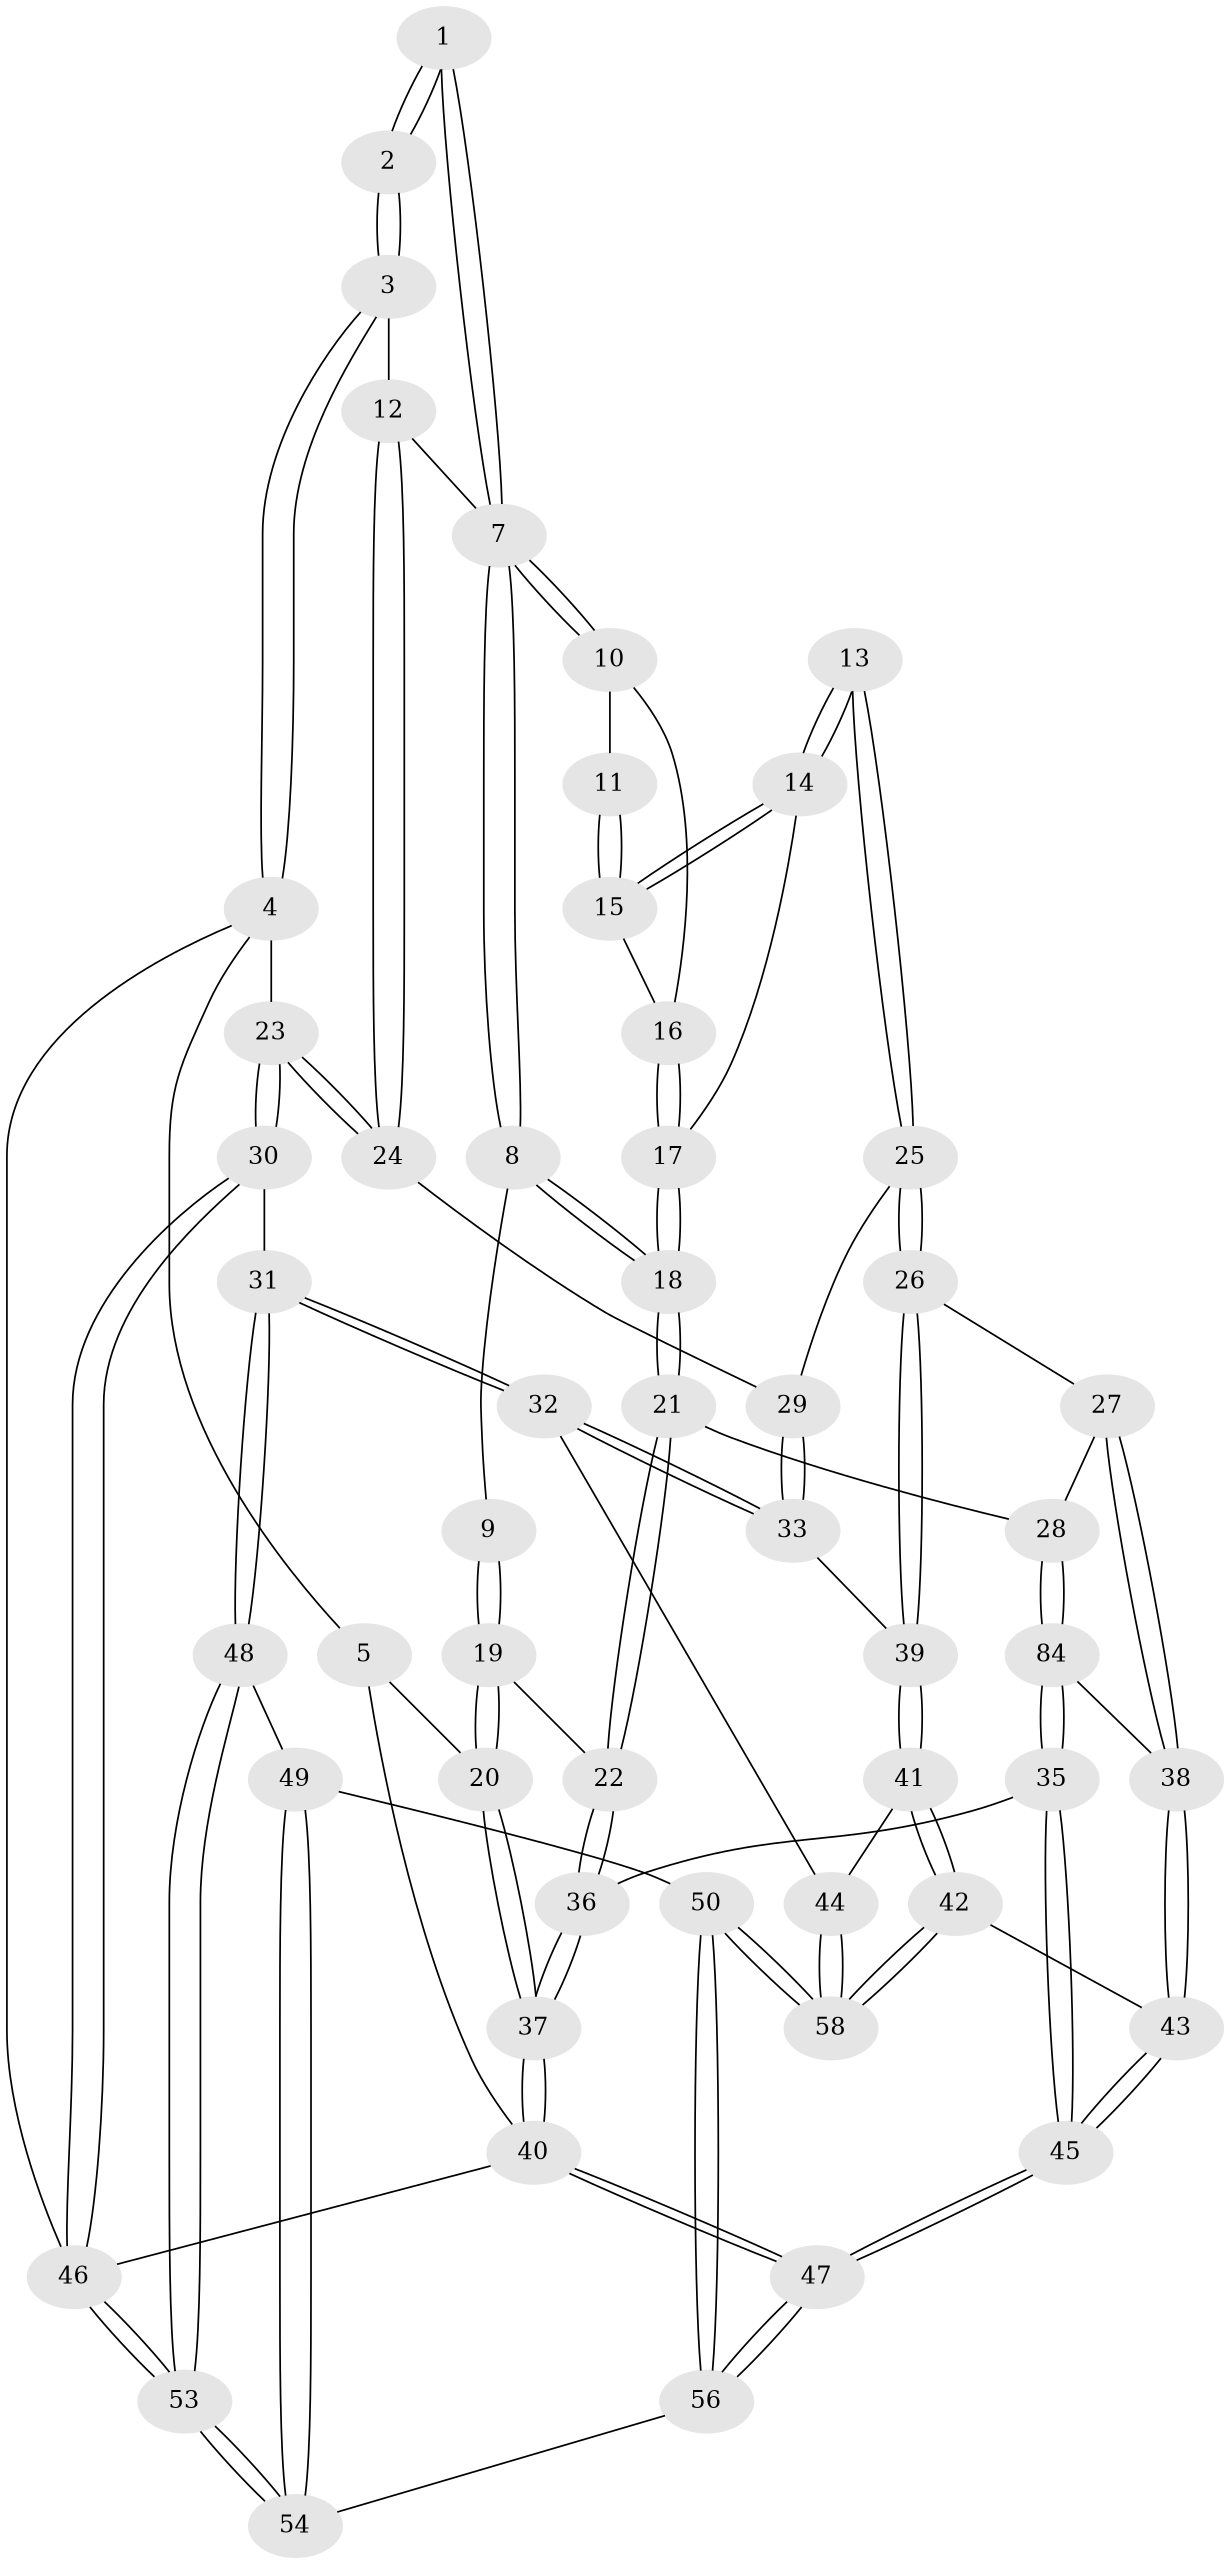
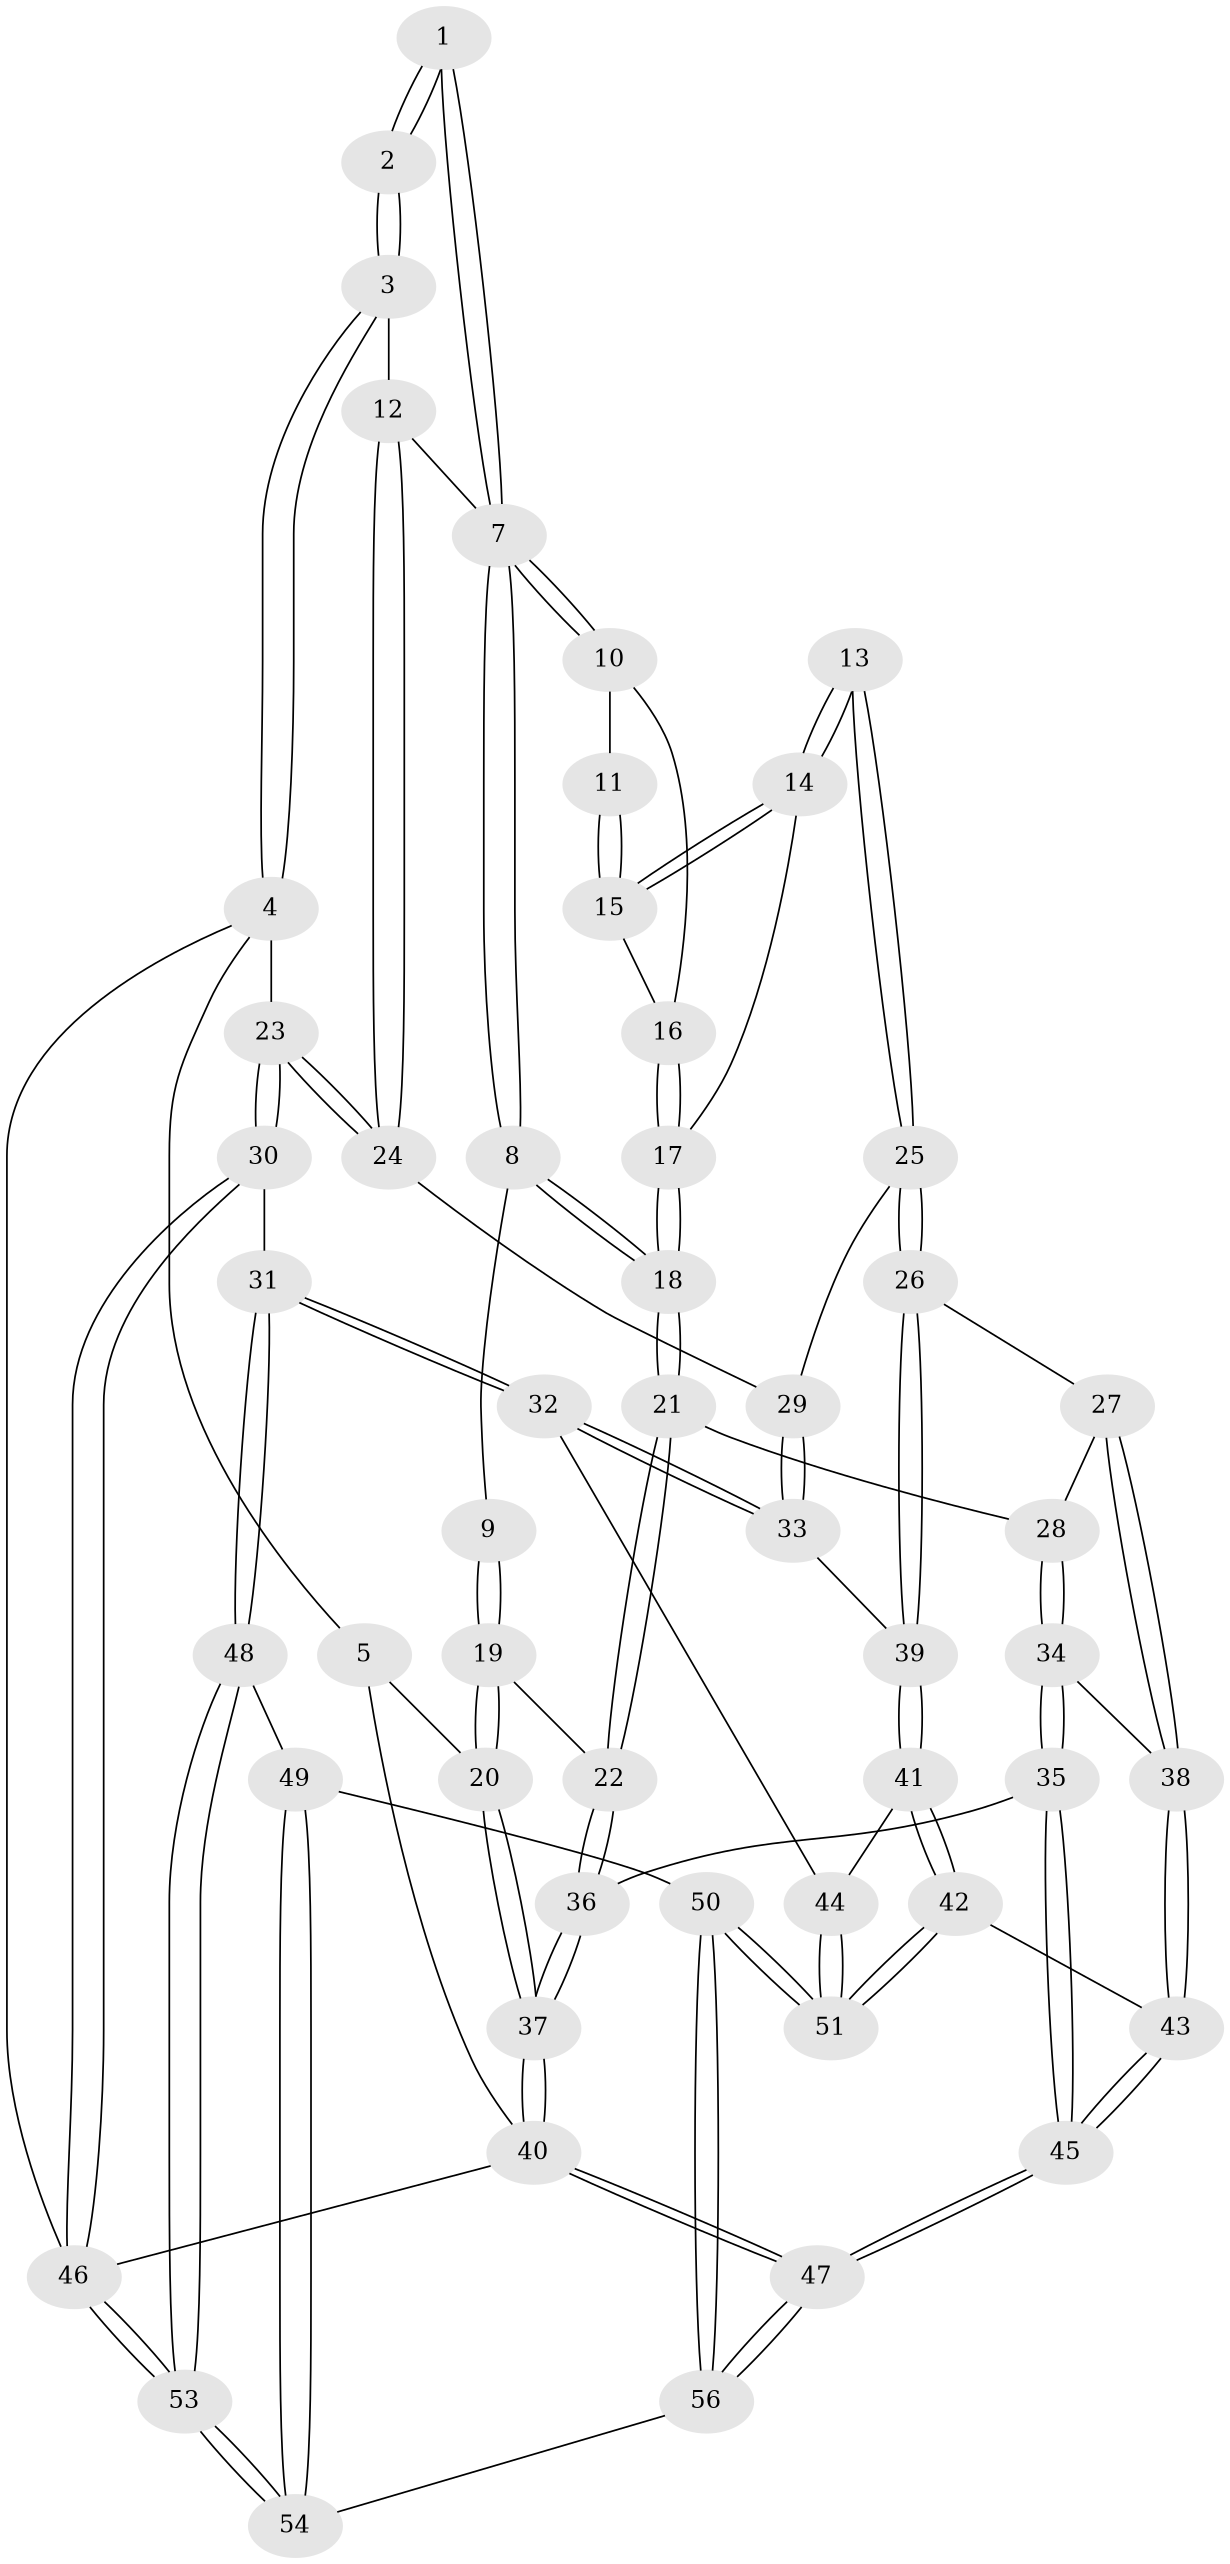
(1052, 1655) -> (1052, 1655)
(831, 2028) -> (831, 2028)
